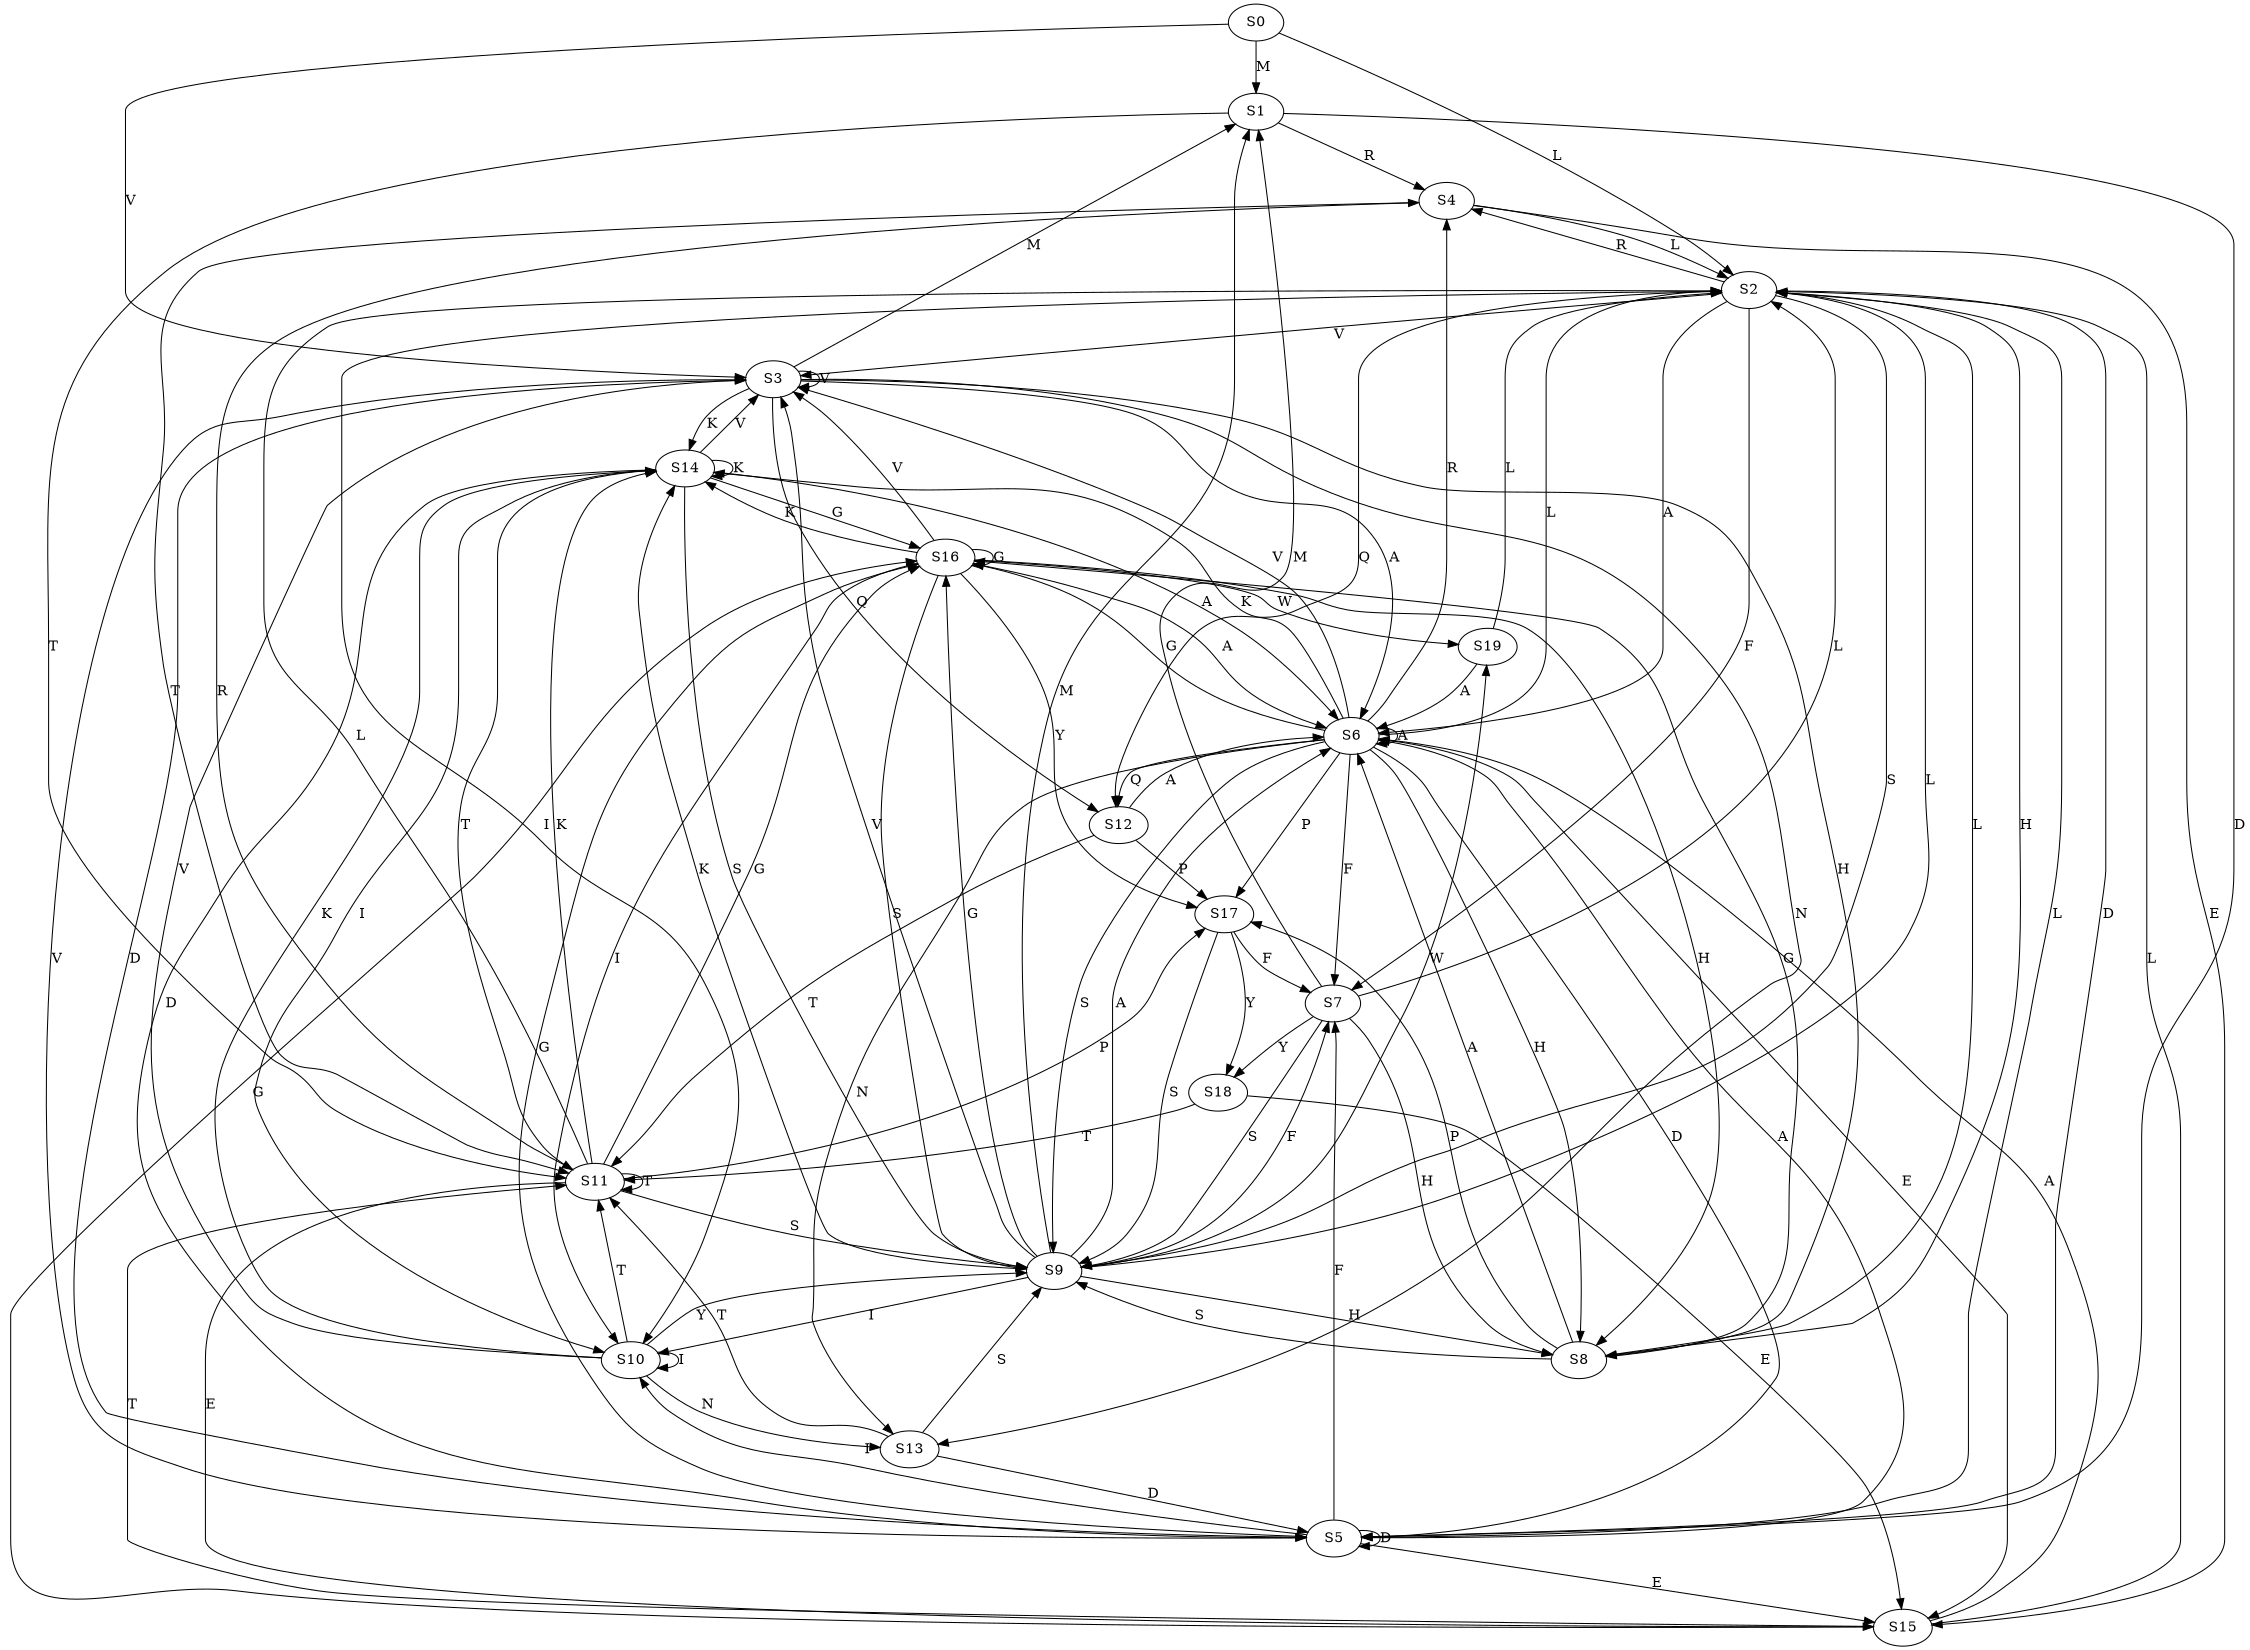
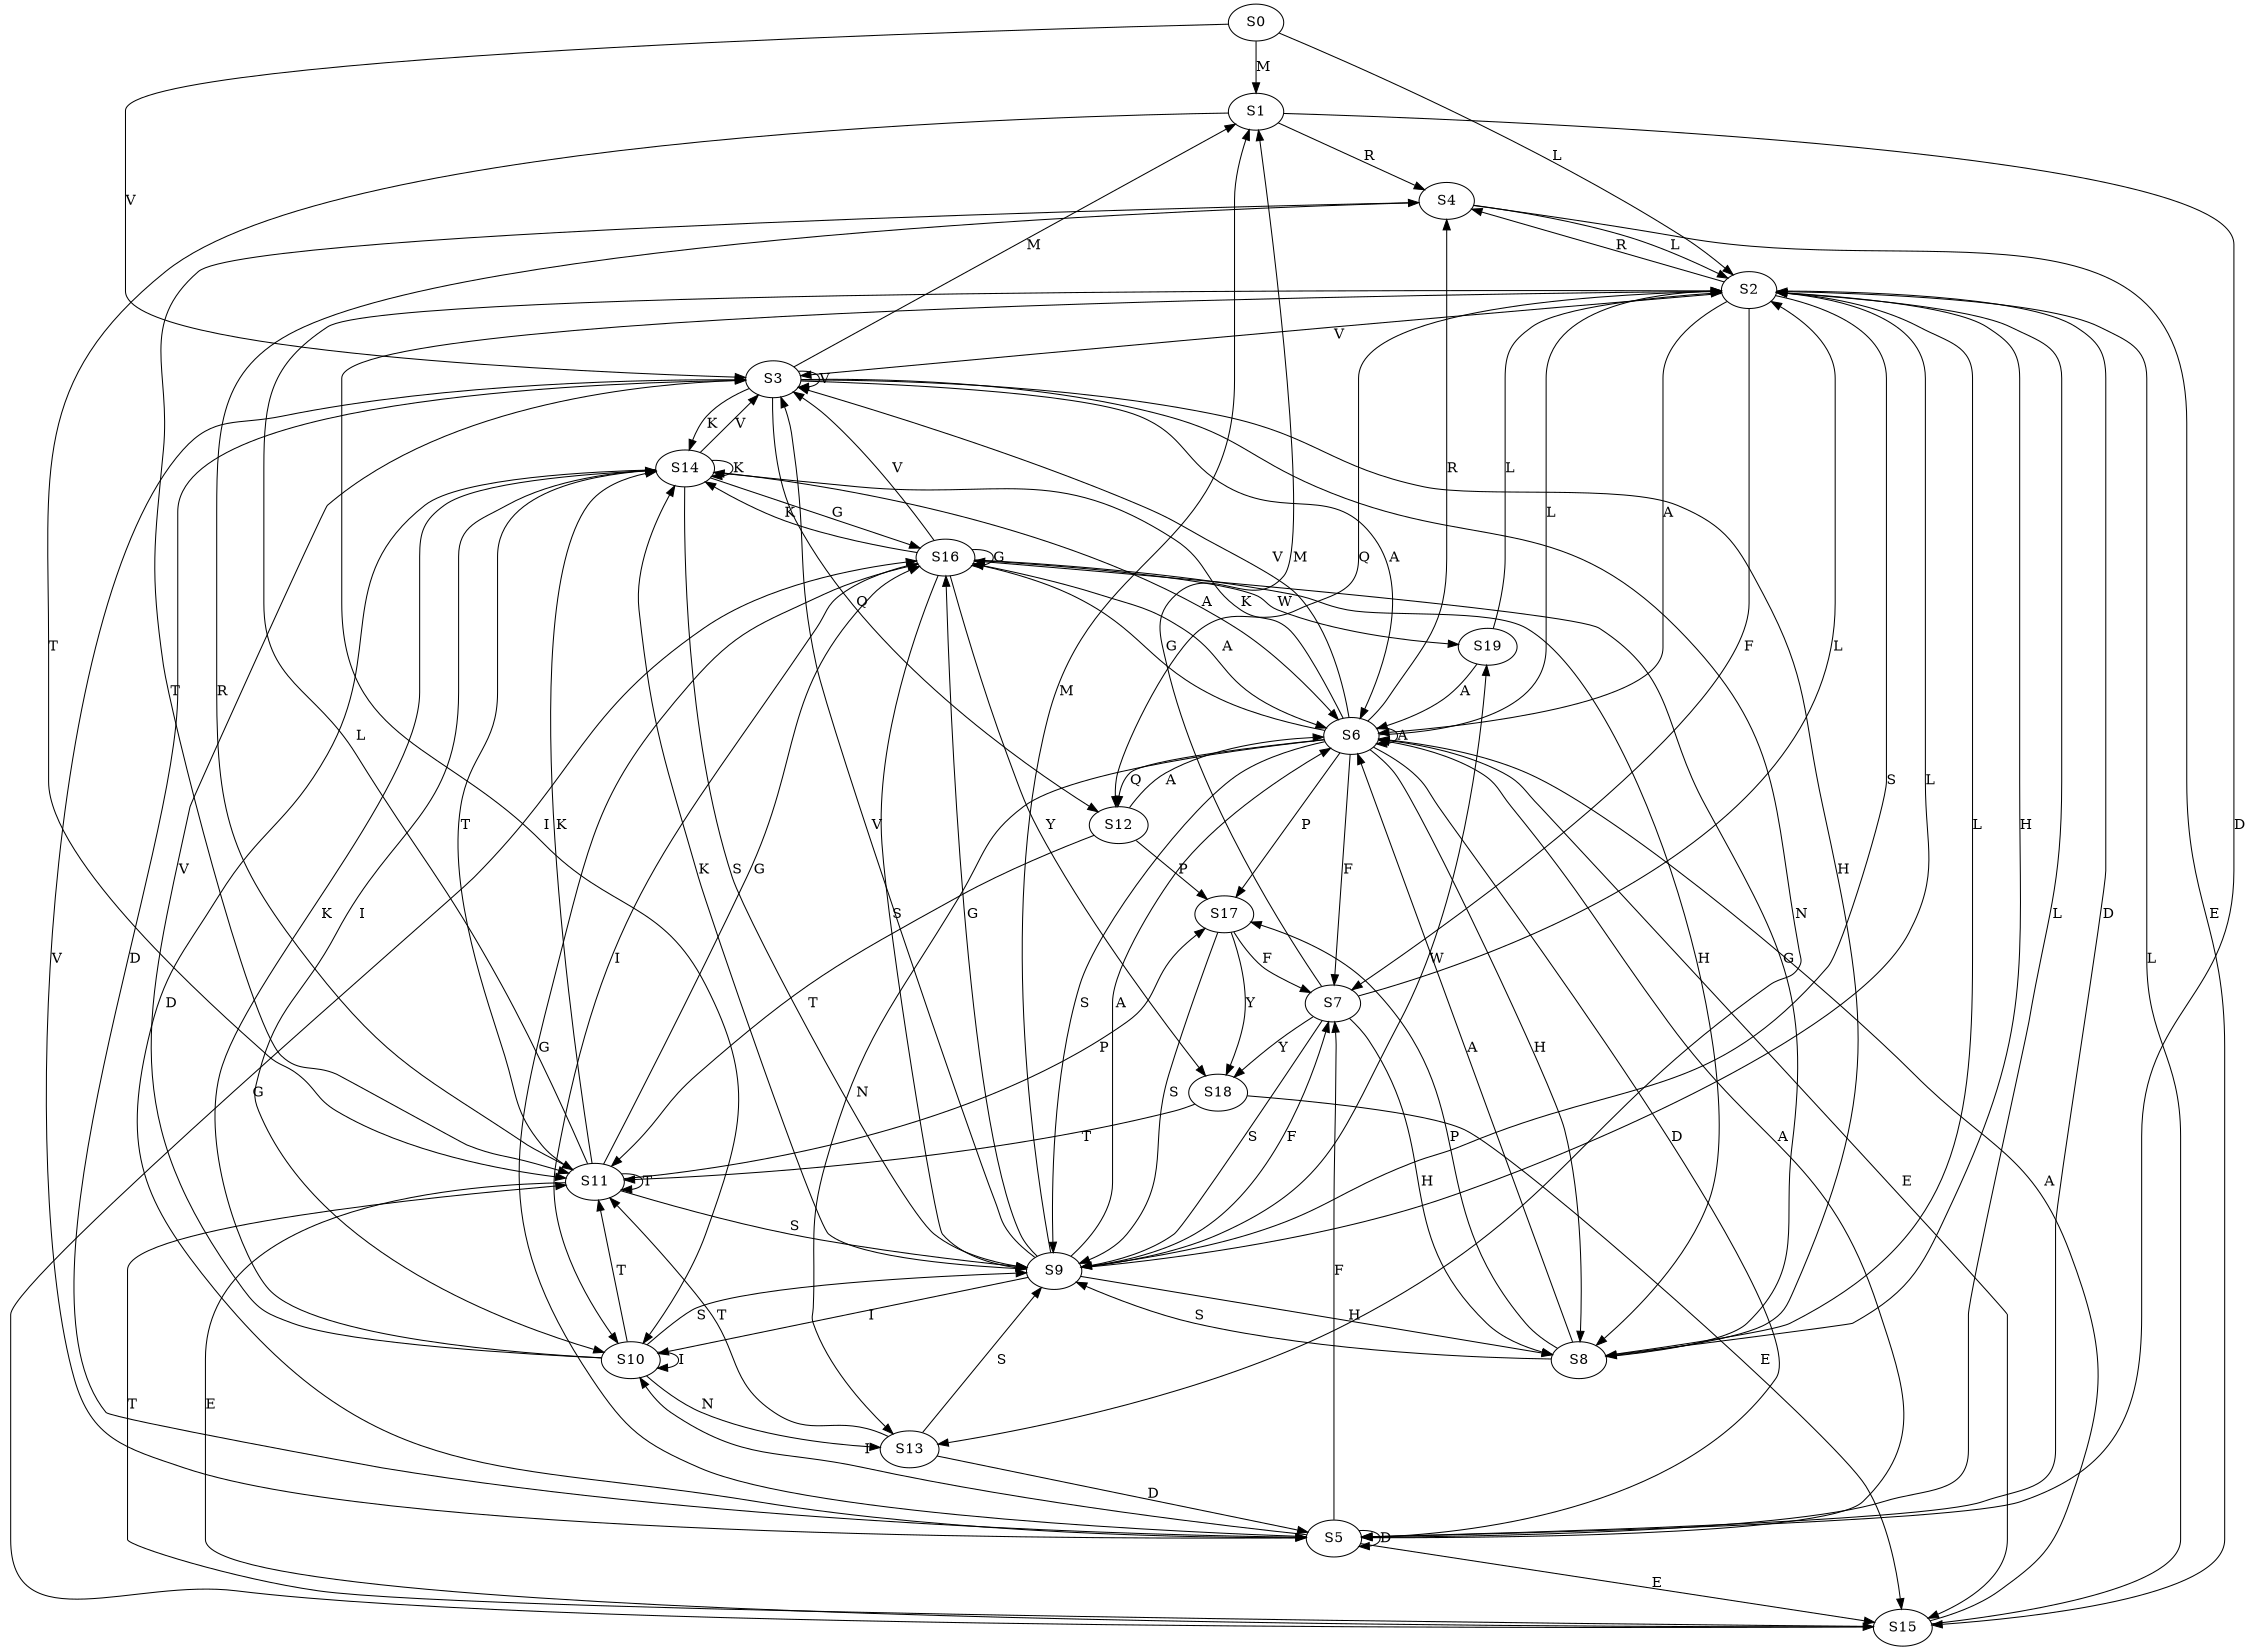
(1054, 760) -> (1043, 838)
(702, 1316) -> (702, 1316)
